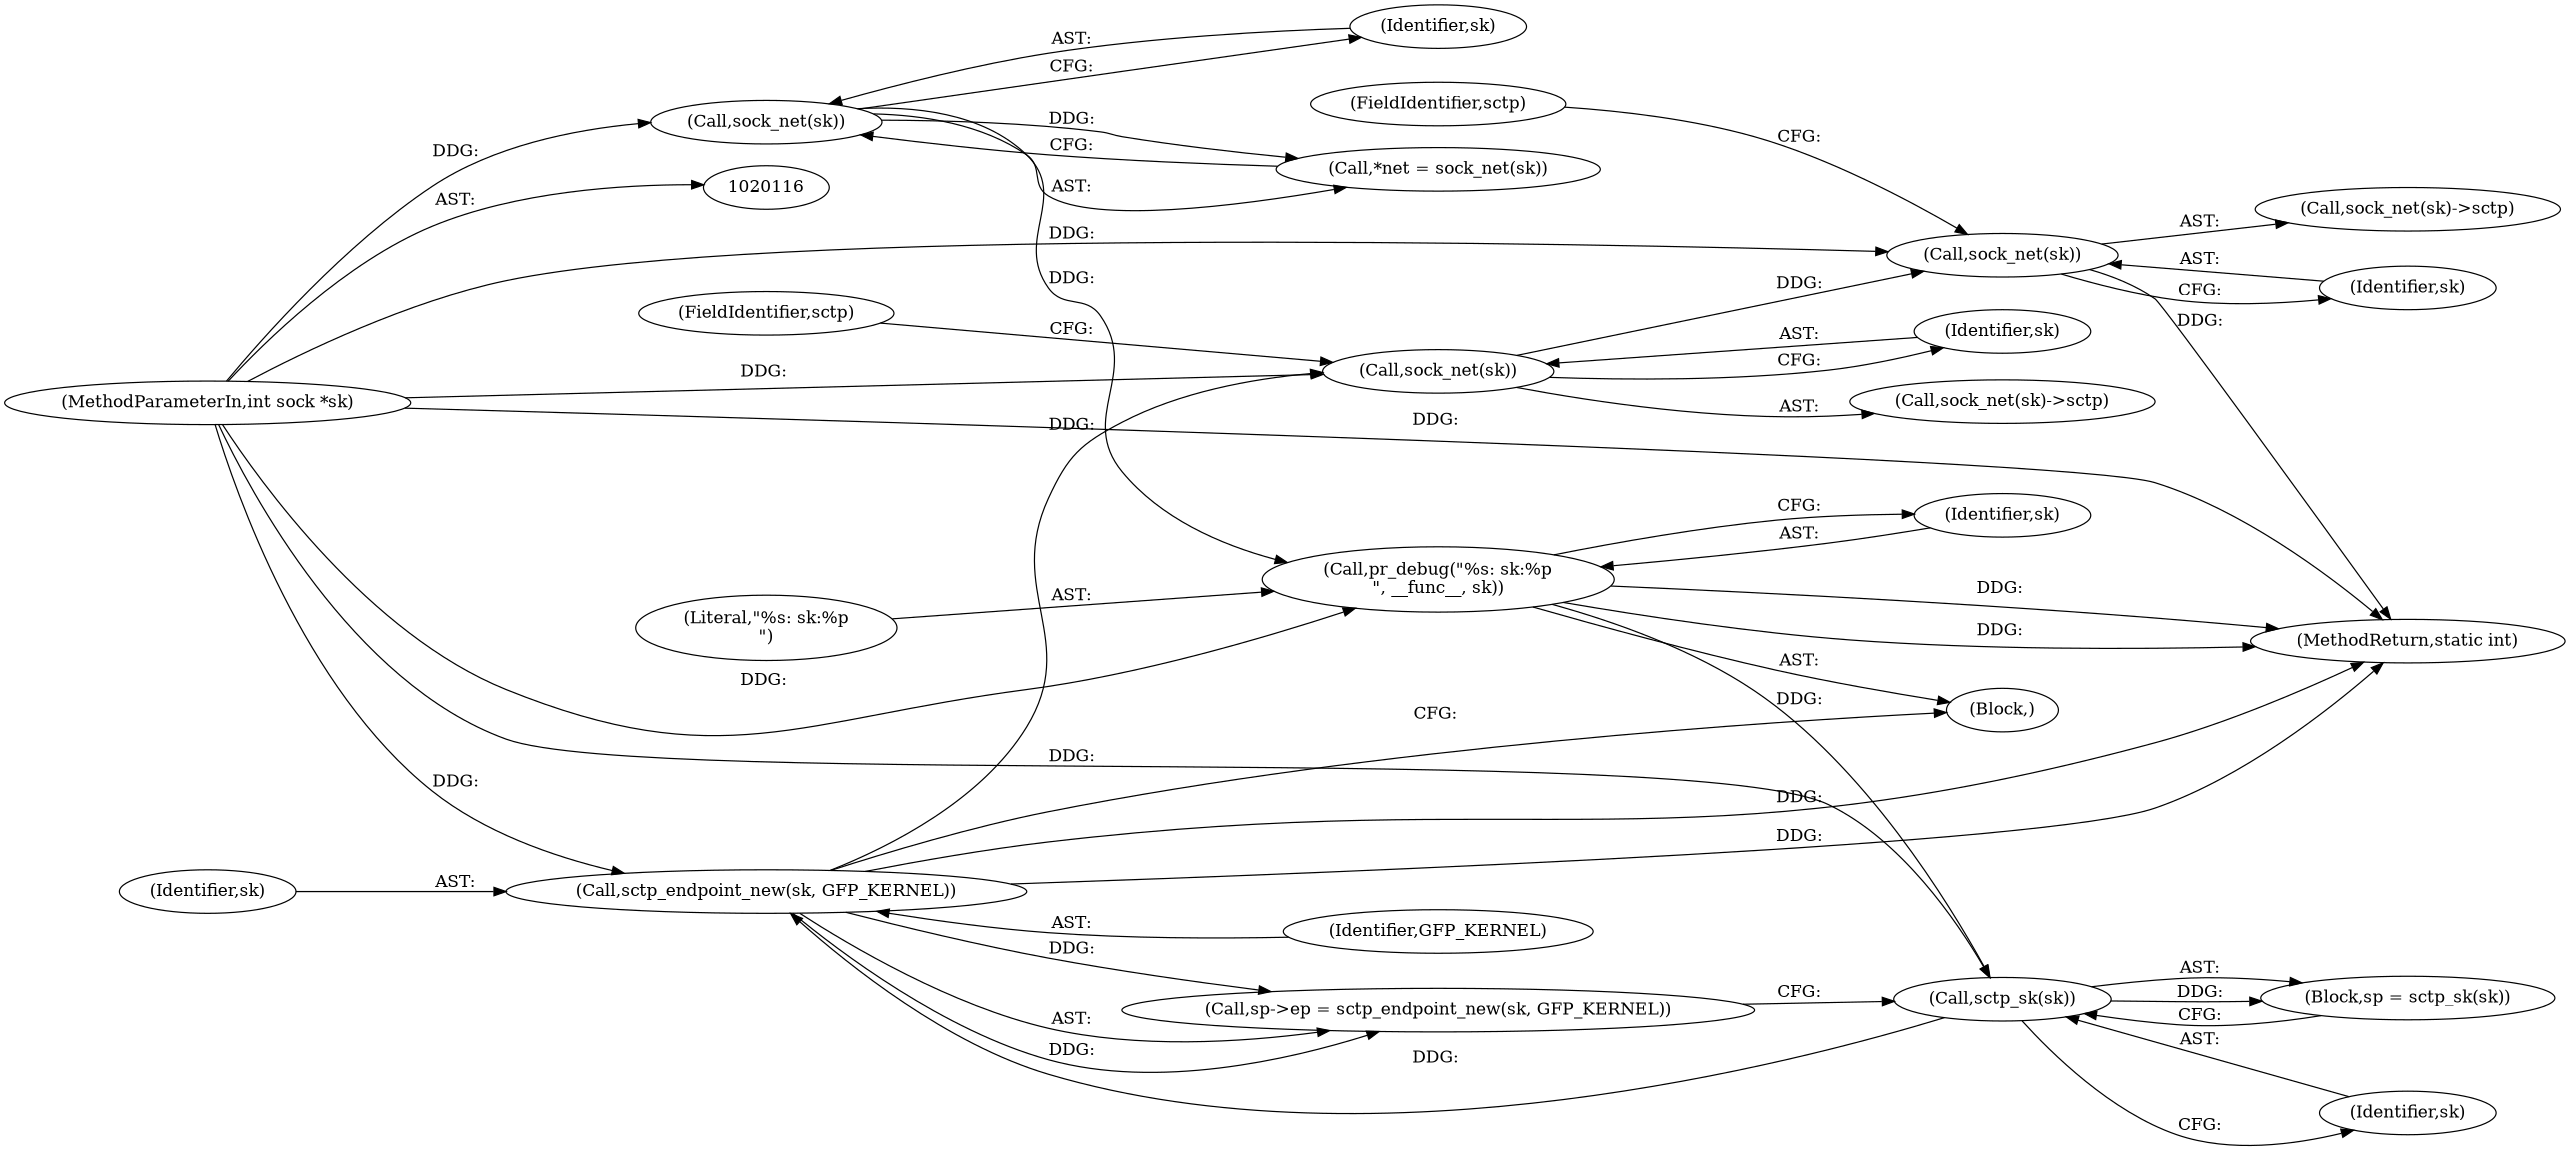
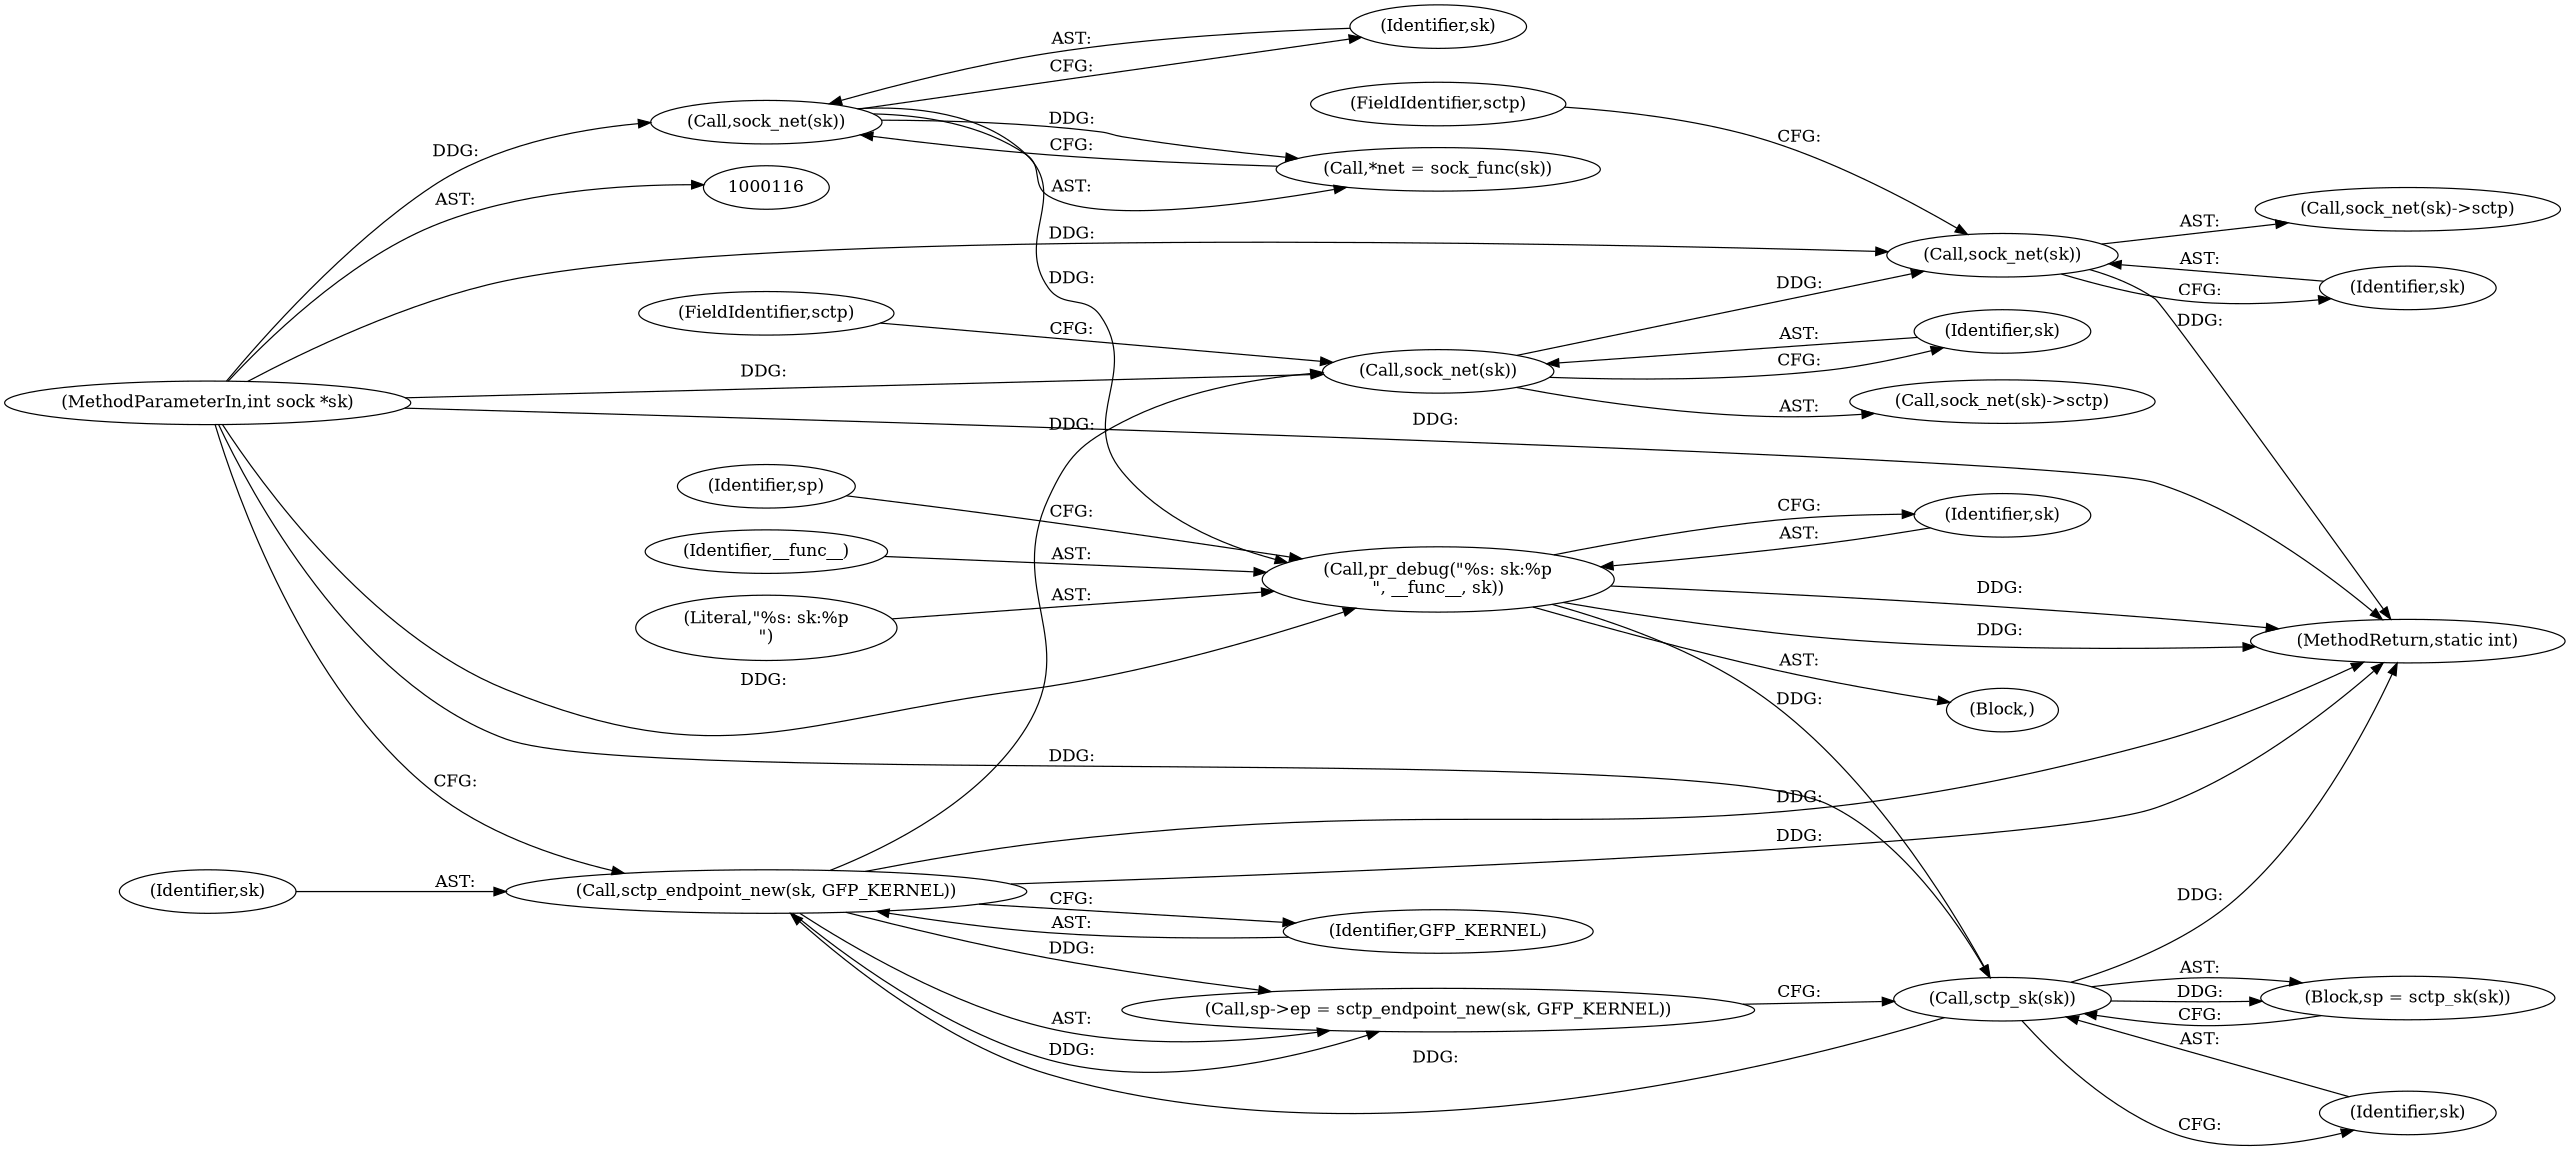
(1438, 169) -> (1438, 169)
(766, 188) -> (766, 188)
none -> (766, 486)
none -> (766, 552)
(1378, 761) -> (1131, 913)
(458, 782) -> (458, 782)
none -> (2268, 867)
